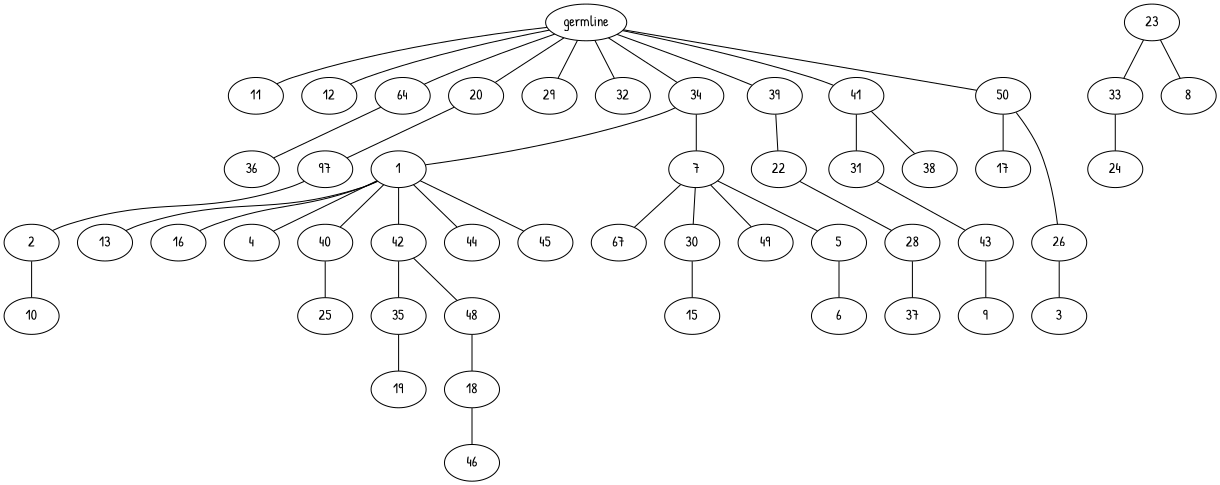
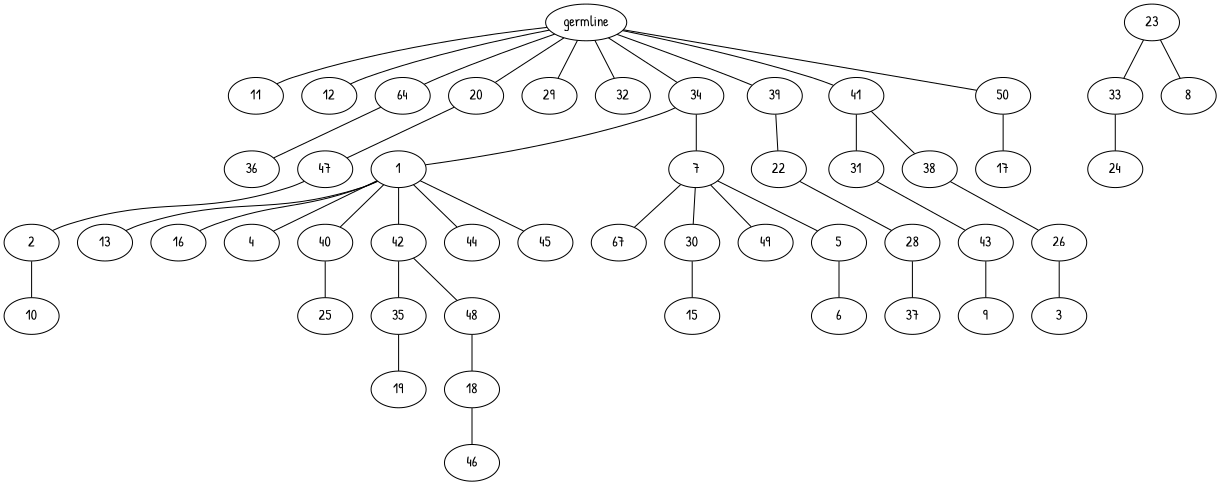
(1045, 165) -> (994, 206)
(325, 169) -> (325, 169)
